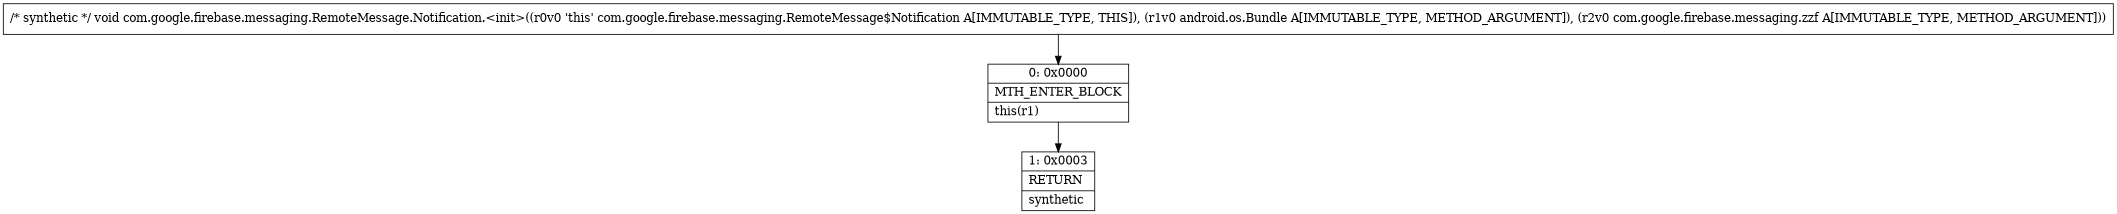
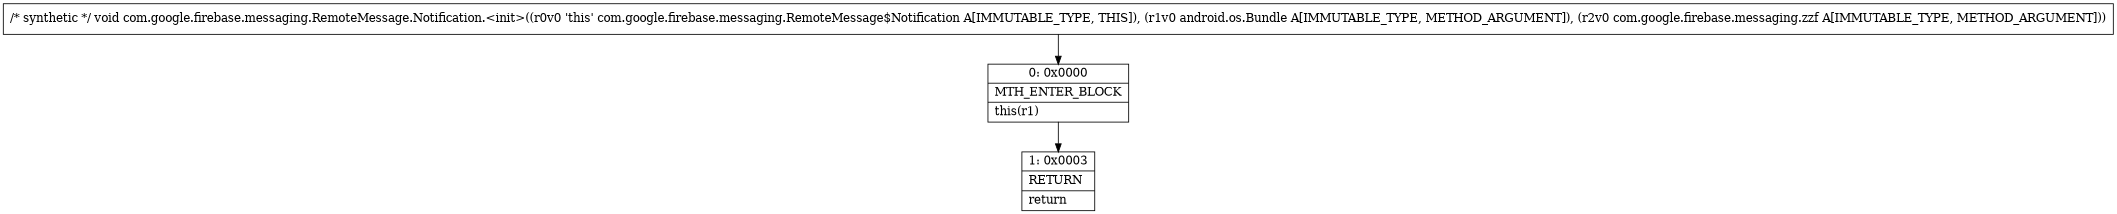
(1056, 200) -> (1048, 200)
